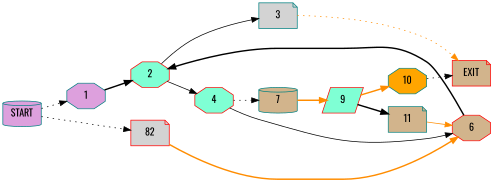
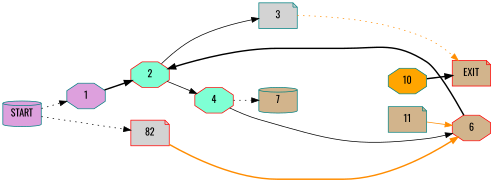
(435, 78) -> (435, 78)
(343, 100) -> none
